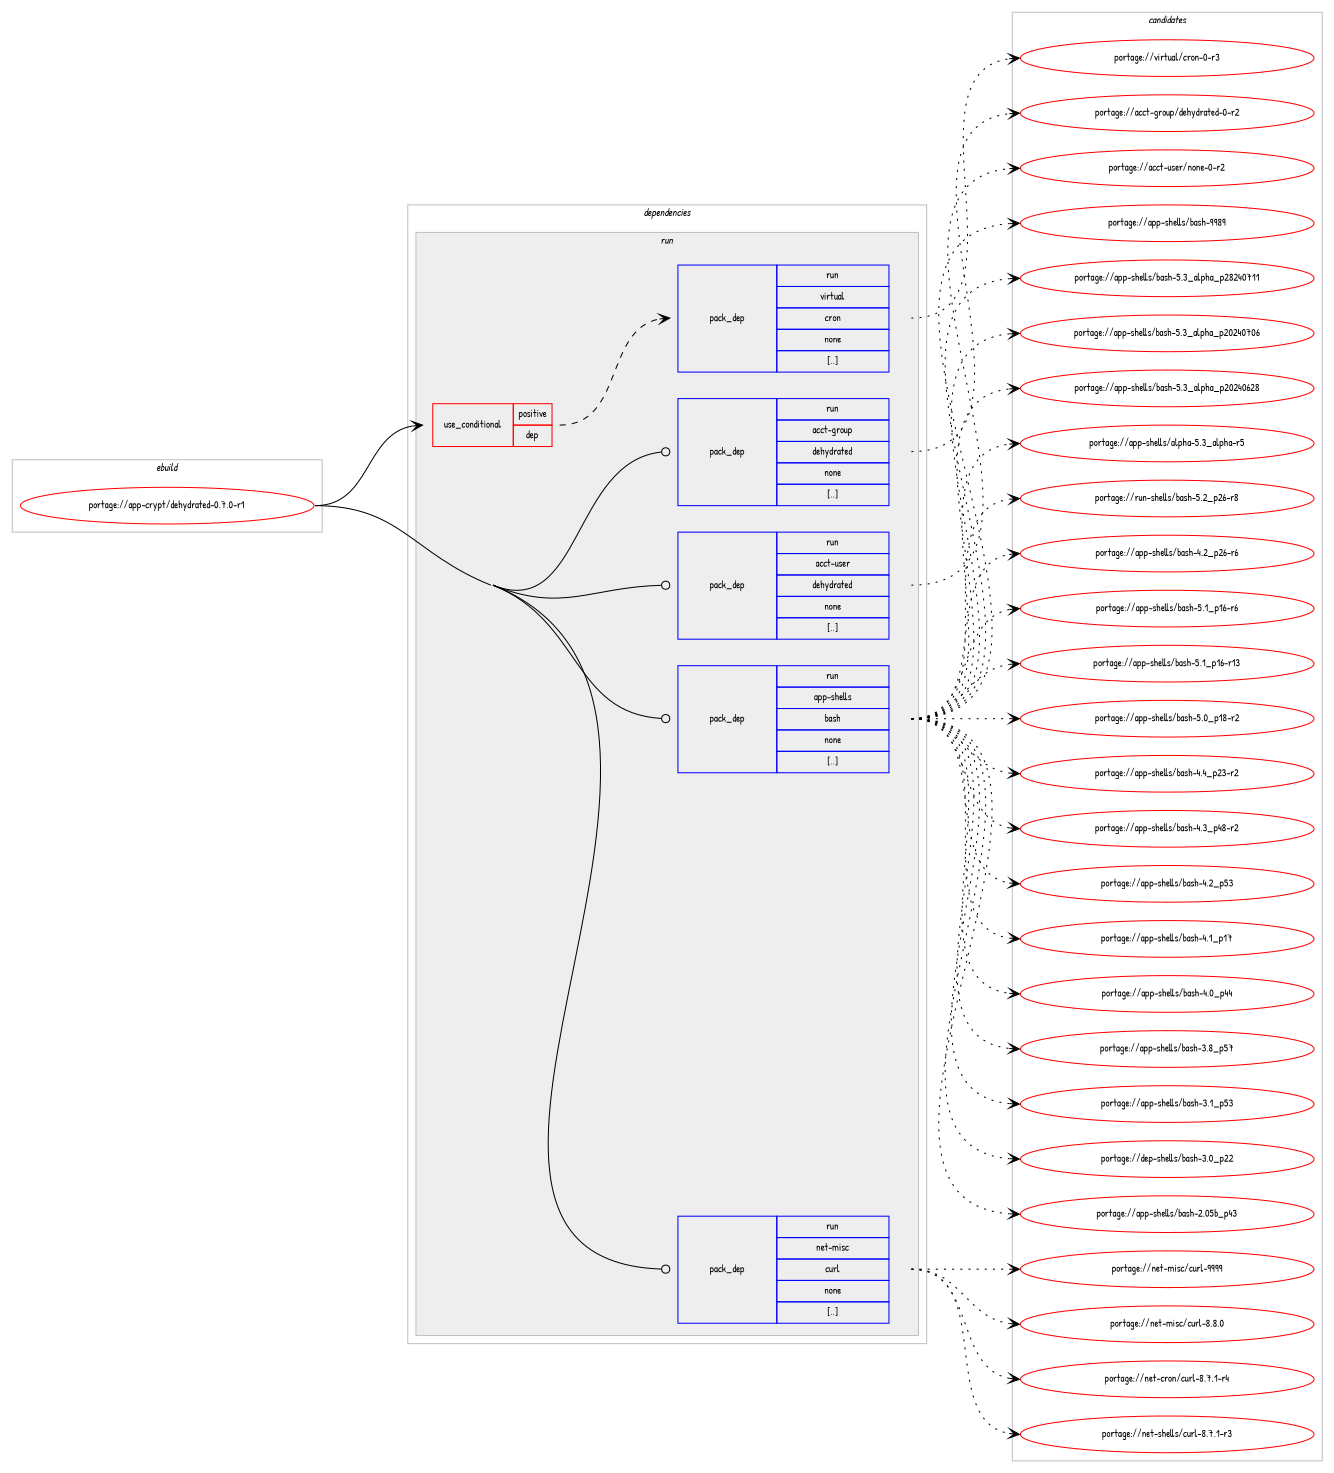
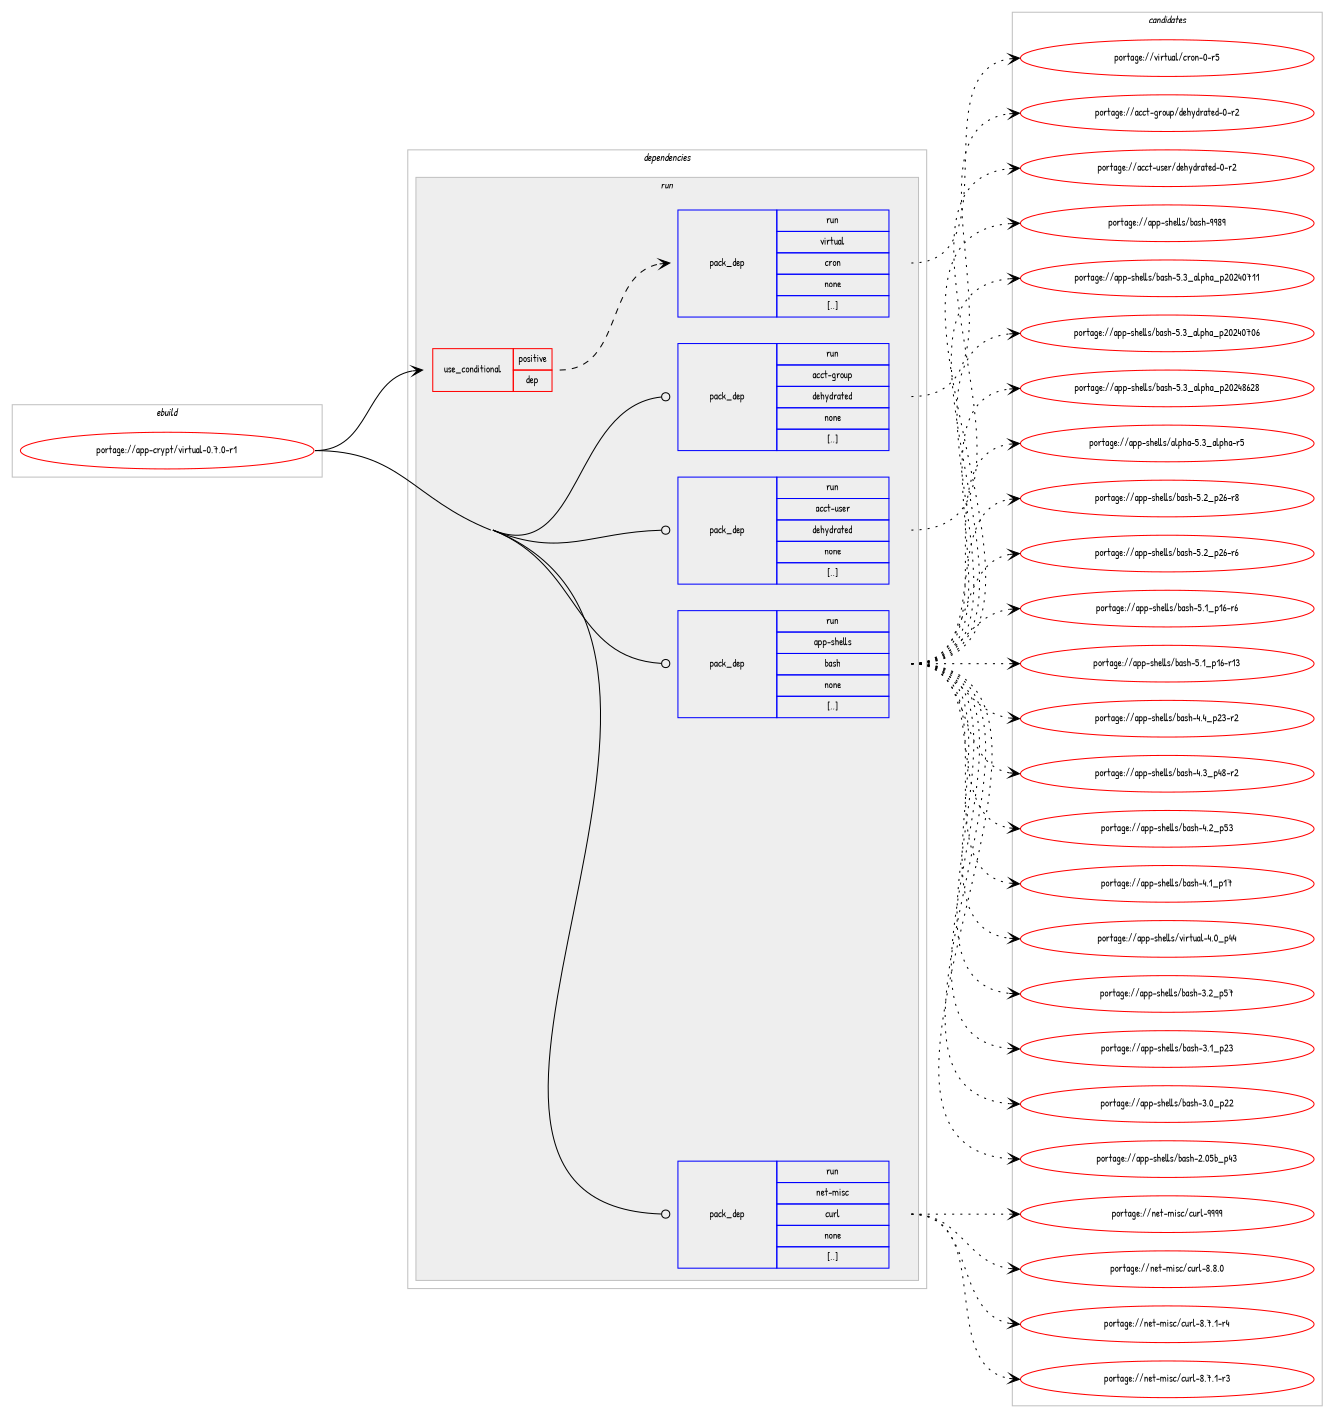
(1167, 58) -> (1167, 58)
(1167, 168) -> (1167, 168)
(1167, 278) -> (1167, 278)
(1167, 388) -> (1167, 388)
(1167, 499) -> (1167, 499)
(167, 506) -> (167, 451)
(1167, 554) -> (1167, 554)
(1167, 719) -> none
(1167, 994) -> (1167, 939)
(1167, 1049) -> (1167, 994)
(1167, 1104) -> (1167, 1049)
(1167, 1159) -> (1167, 1104)
(1167, 1379) -> (1167, 1324)
(1167, 1434) -> (1167, 1379)
